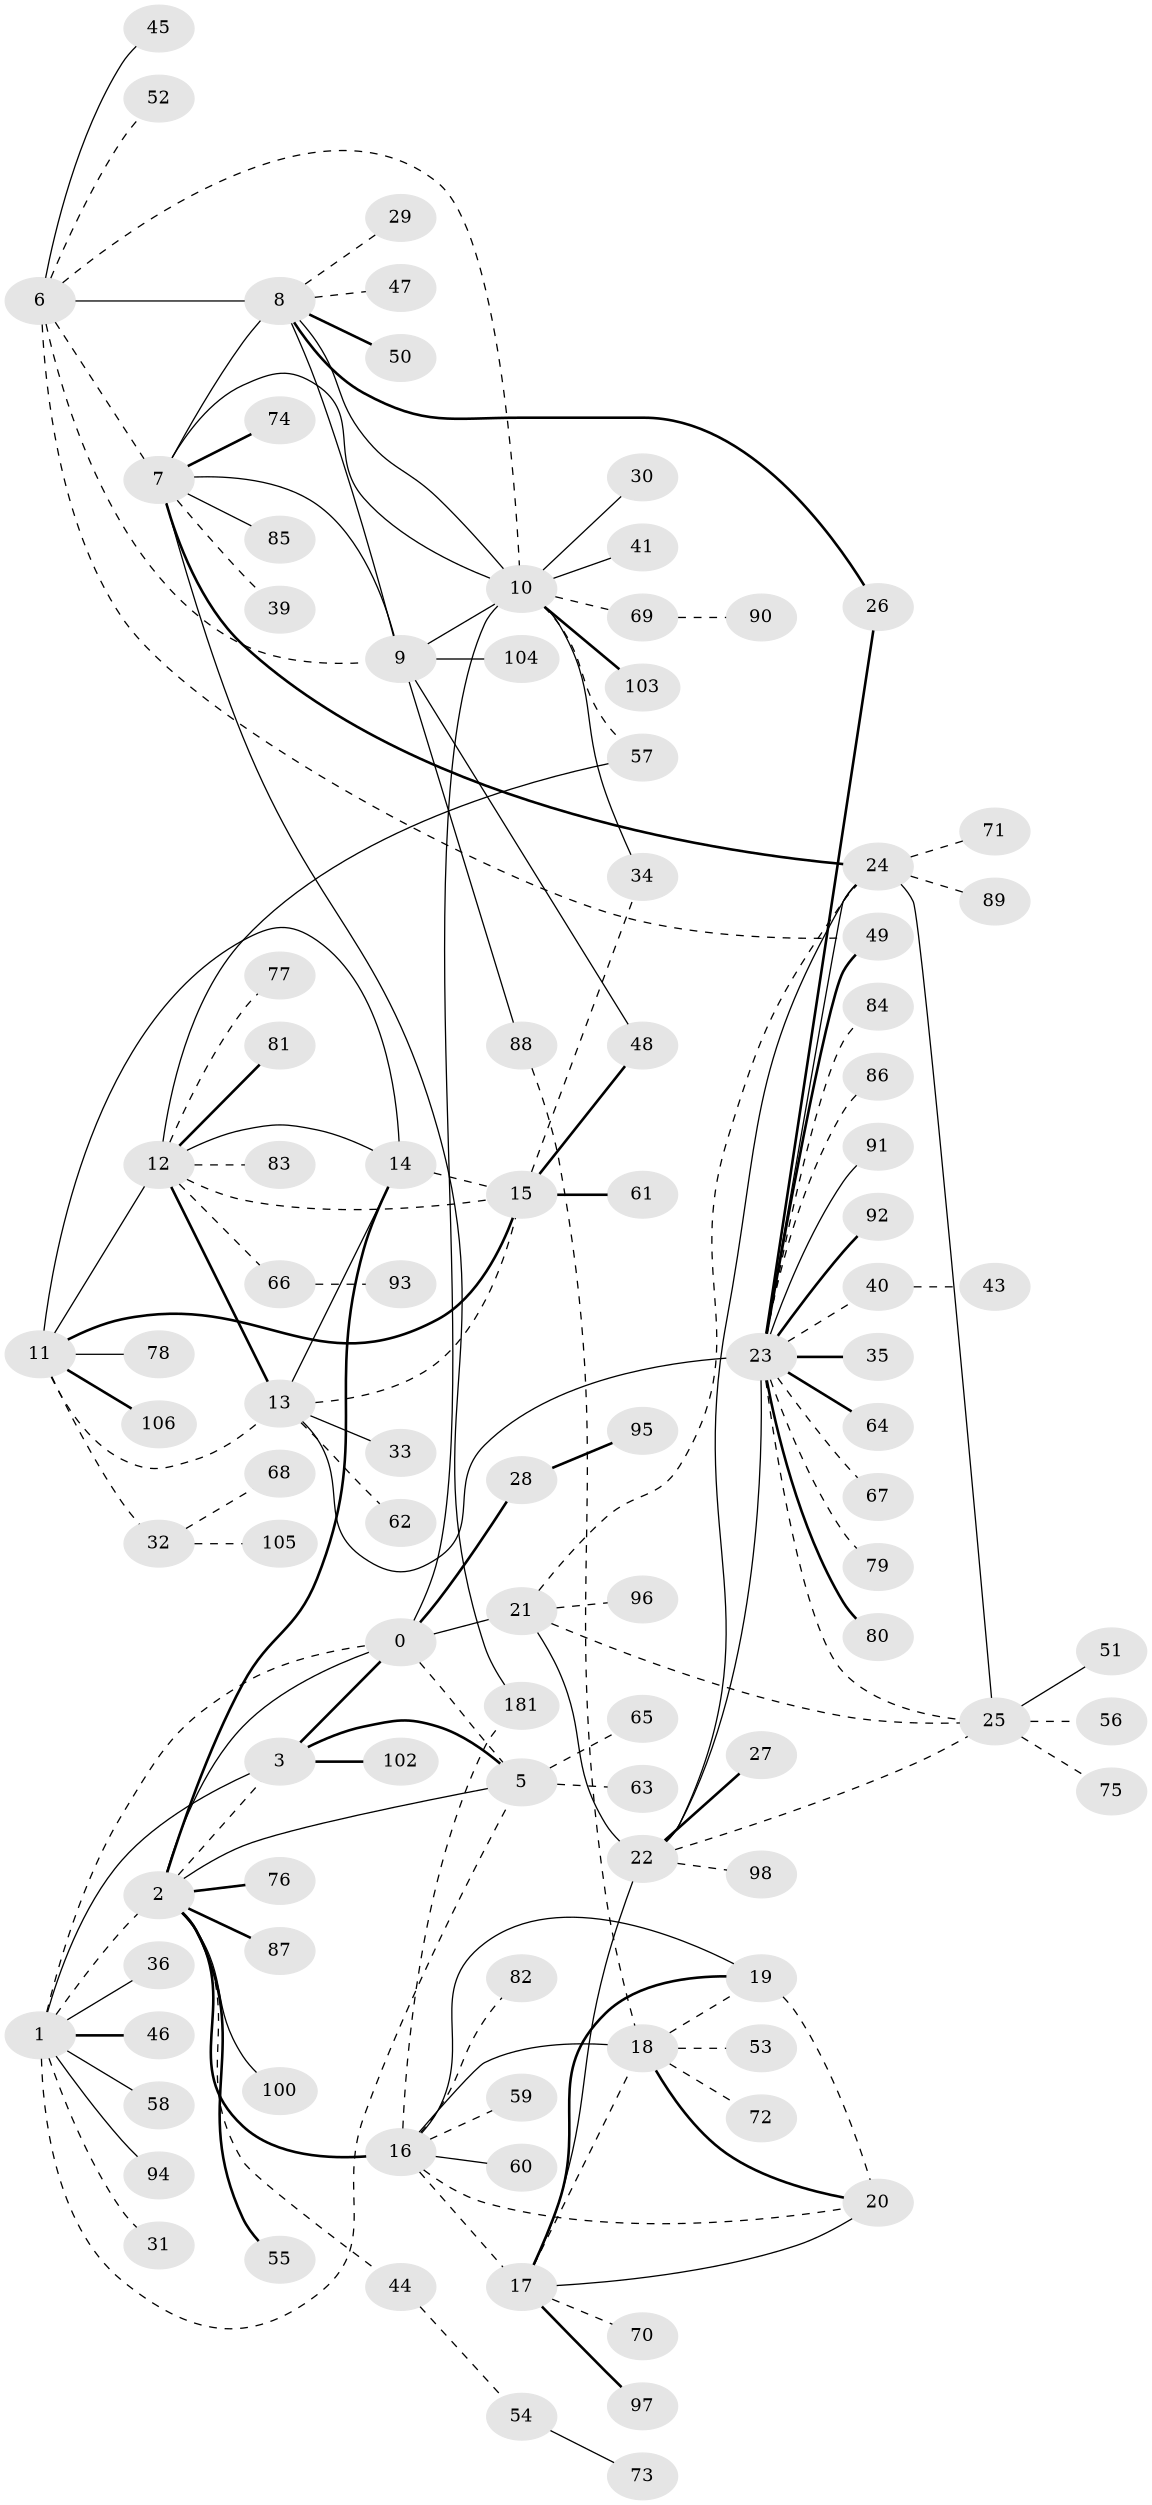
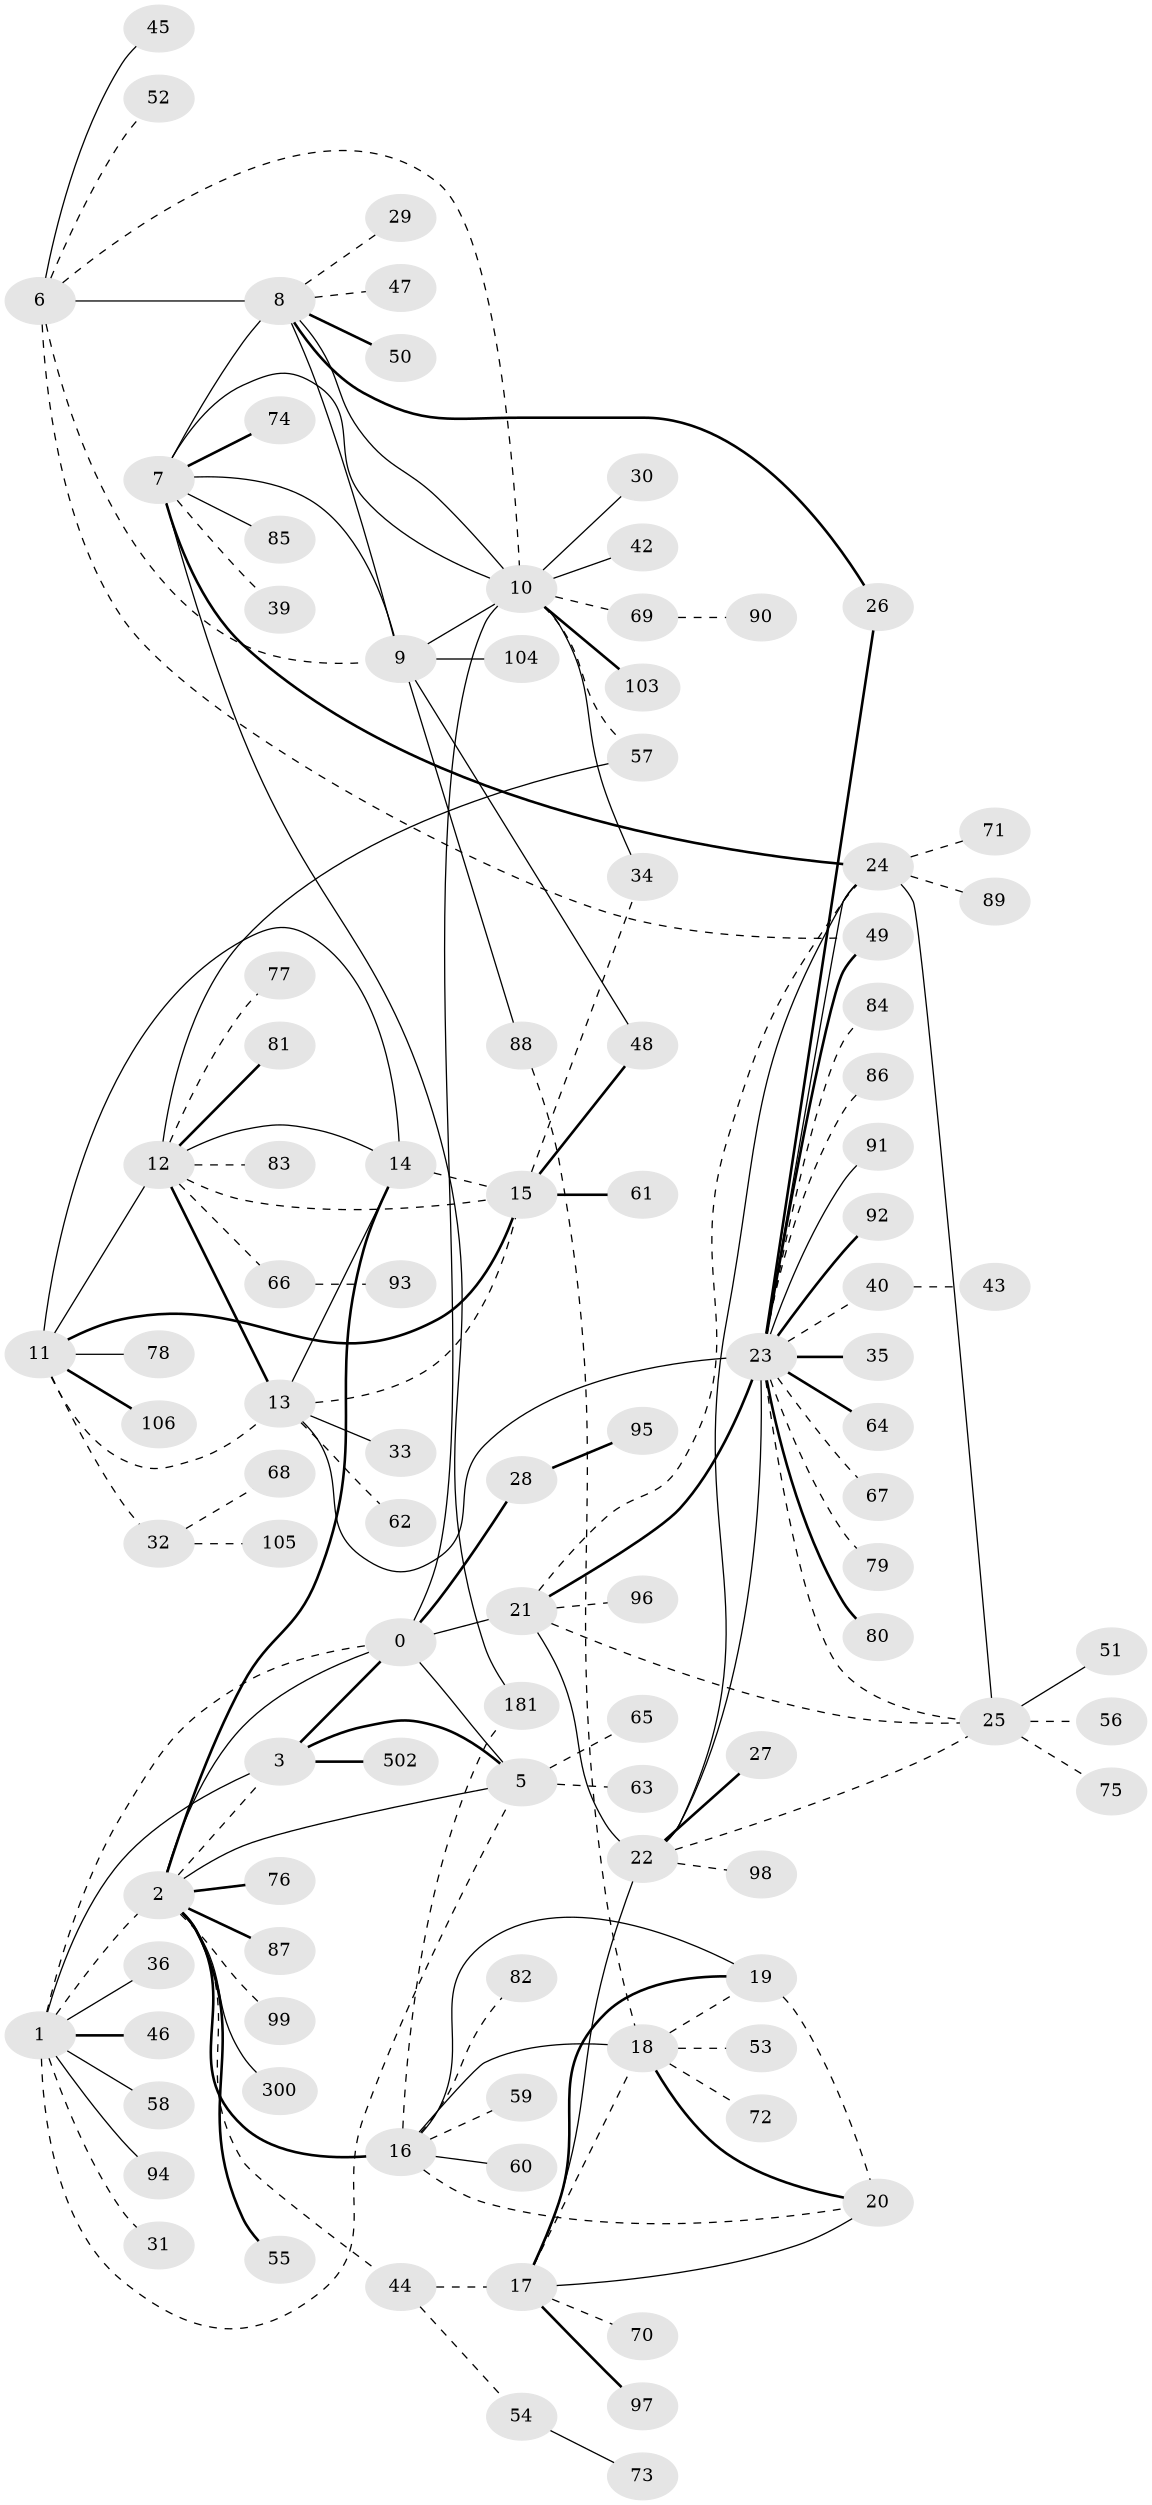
(100, 390) -> none
(643, 547) -> (643, 547)
none -> (677, 1512)
(461, 1712) -> (461, 1712)
(401, 1762) -> (401, 1762)
none -> (280, 2021)
(280, 2091) -> (280, 2091)
(461, 2220) -> (462, 2287)
